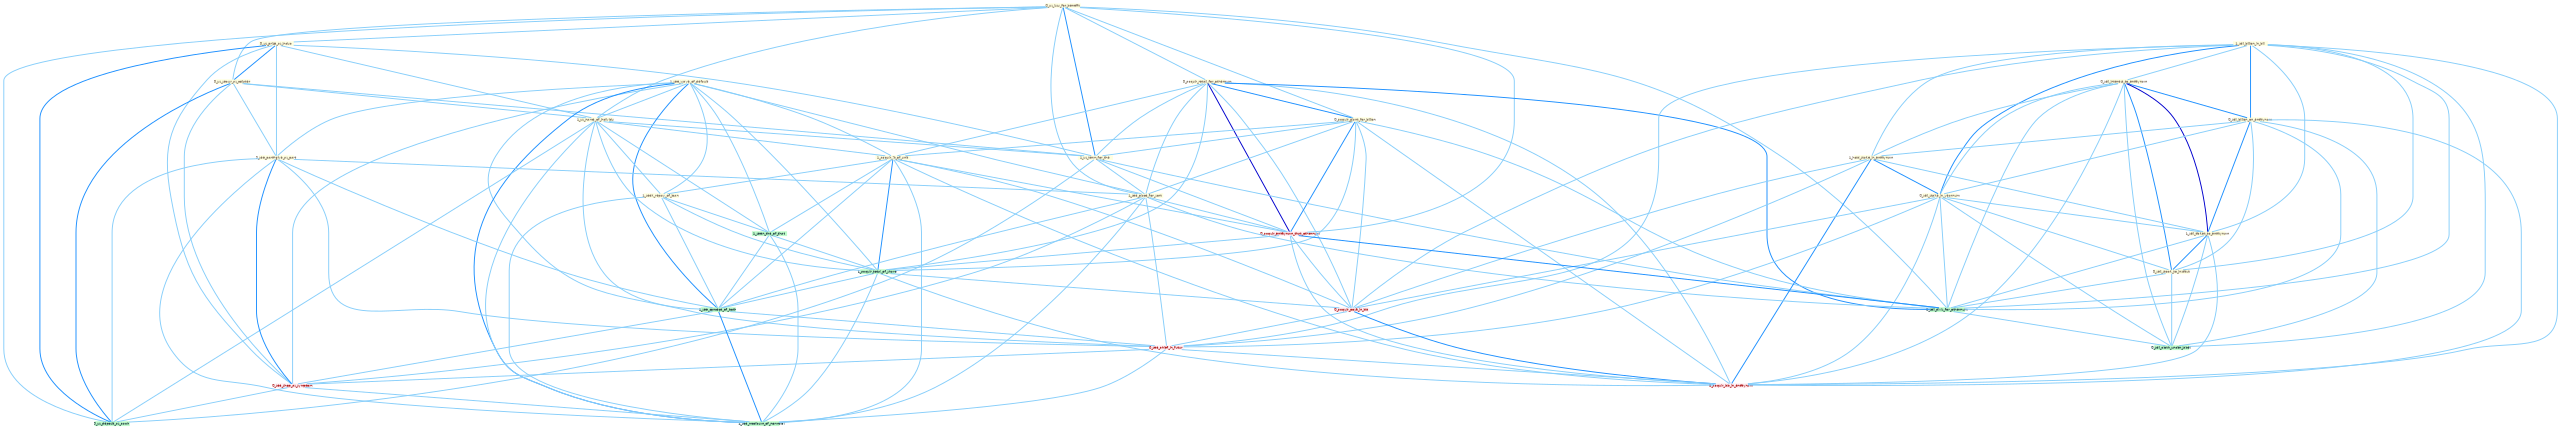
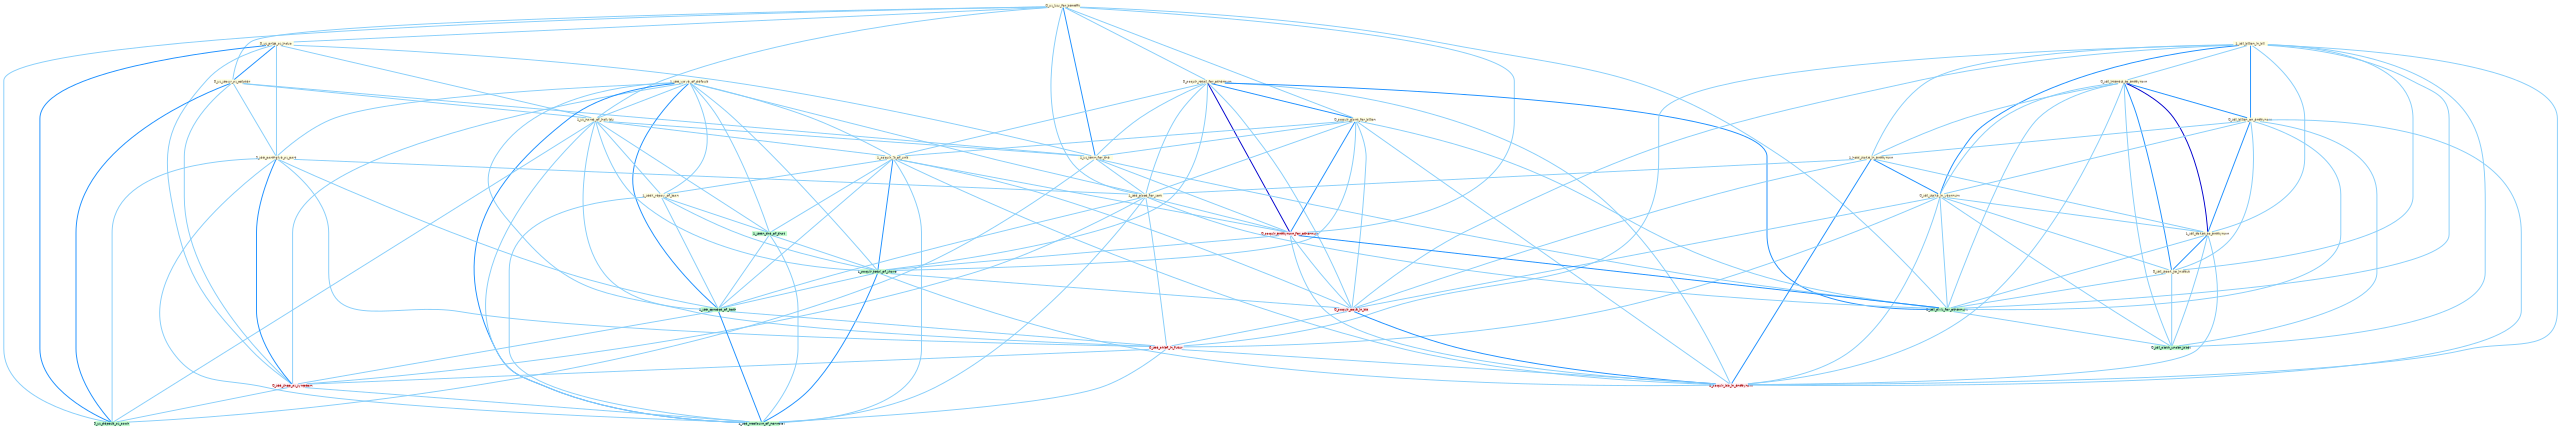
(1290, 234) -> (1290, 234)
(1536, 289) -> (1509, 177)
(836, 354) -> (836, 354)
